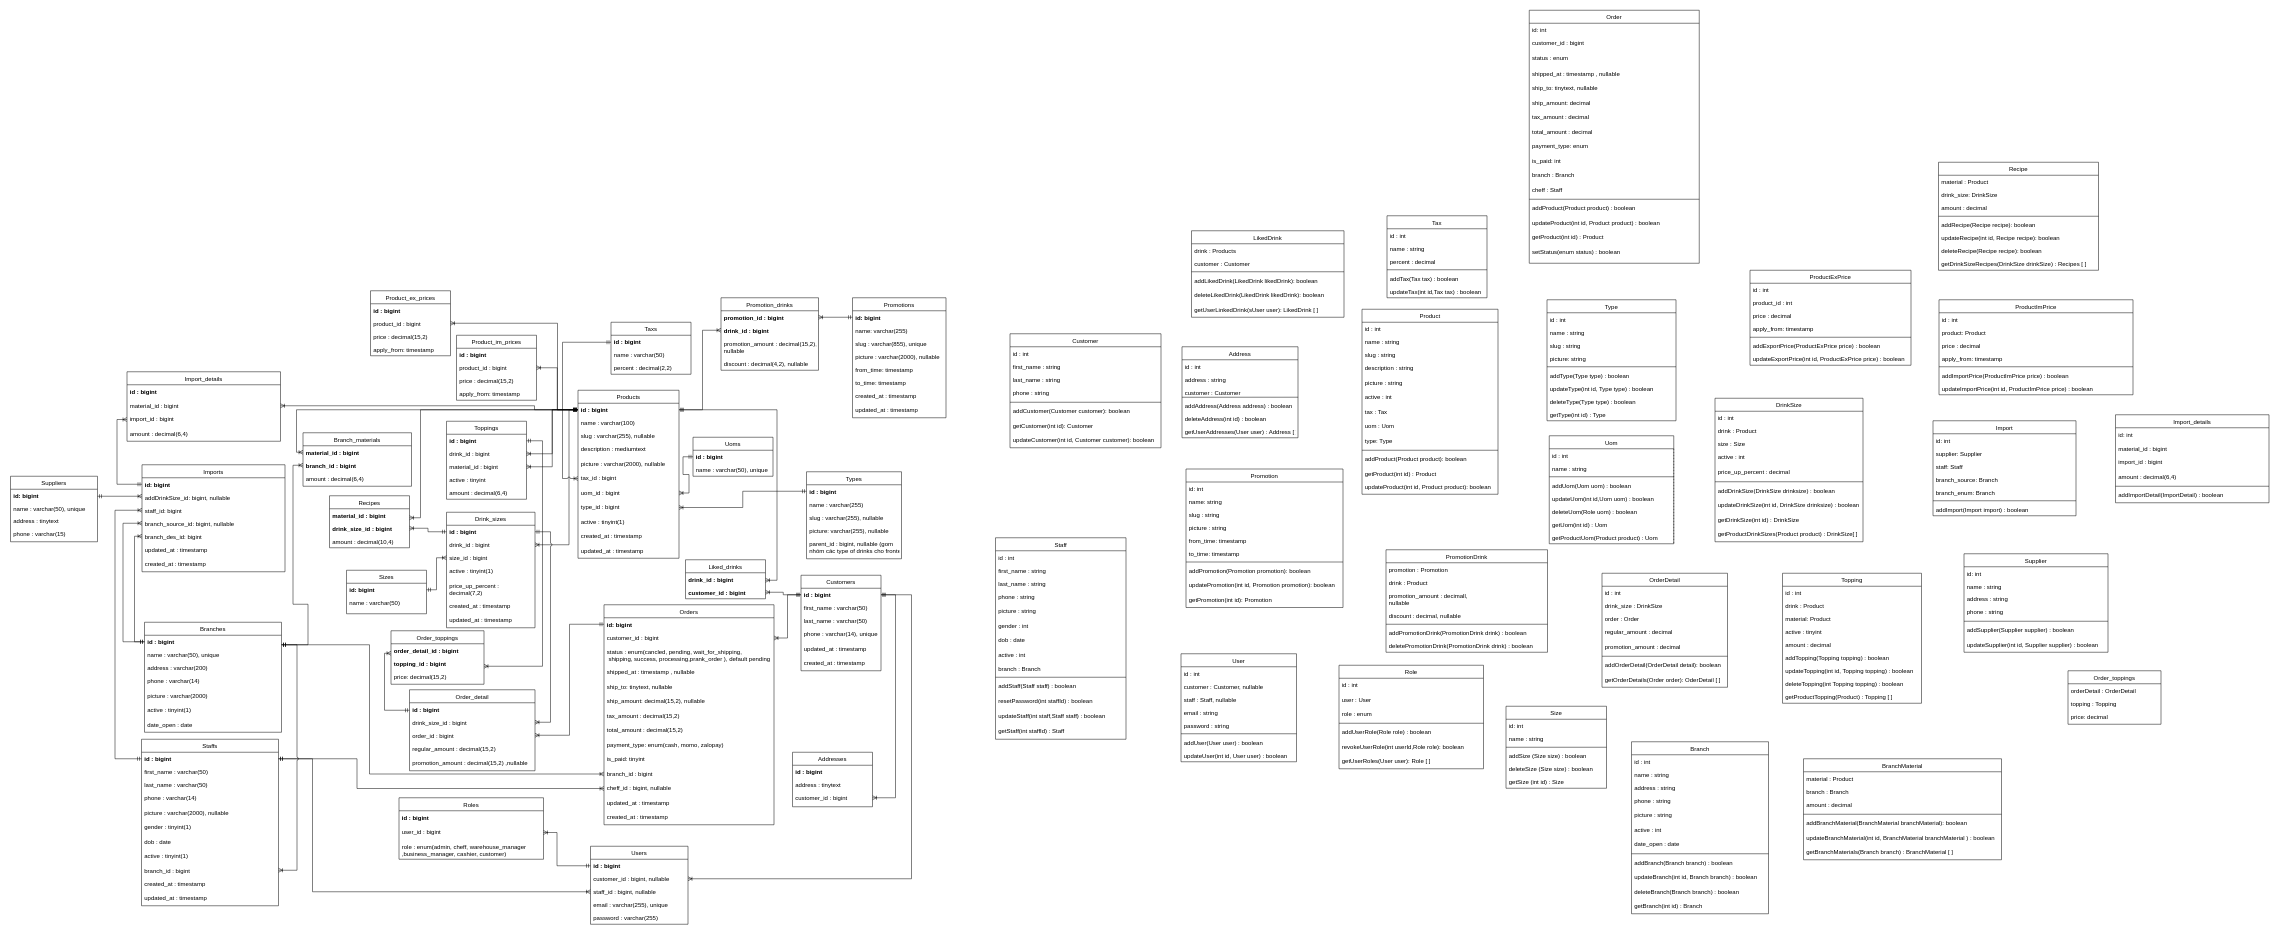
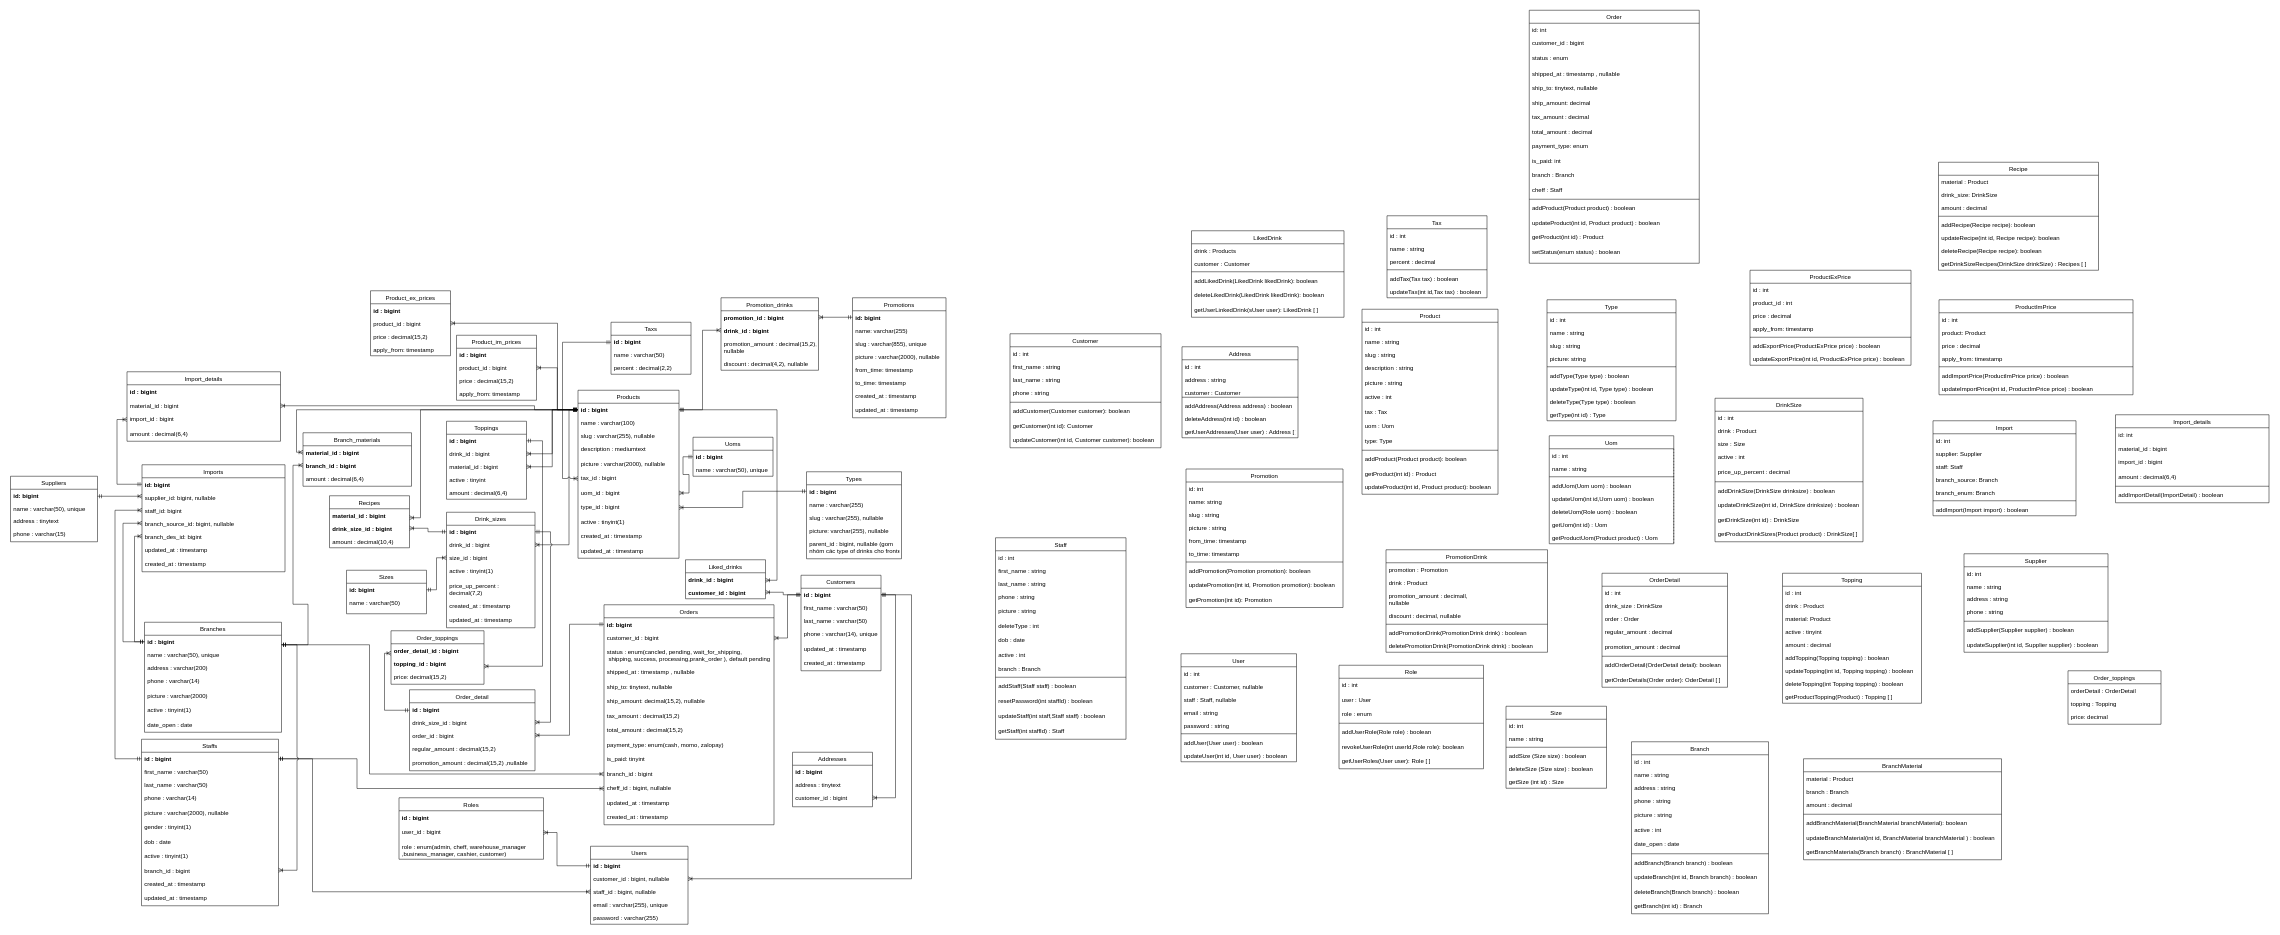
(191, 498) -> (184, 498)
(1015, 626) -> (1021, 626)
